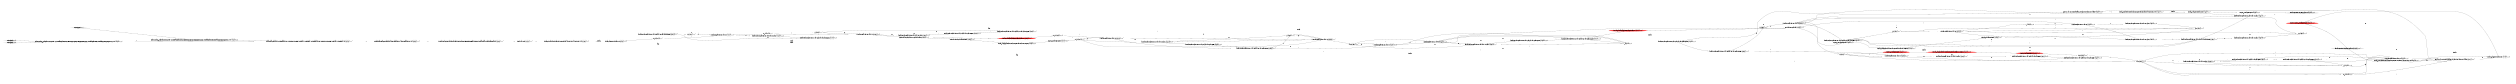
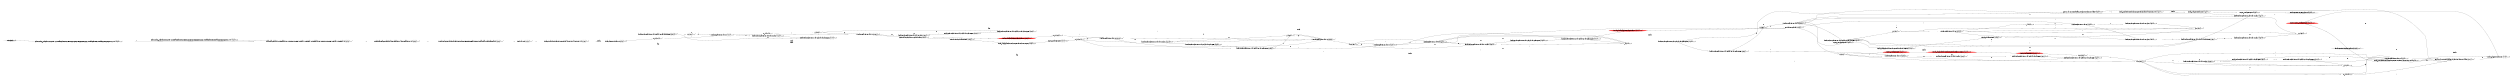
(79, 28) -> none
(11, 43) -> none
